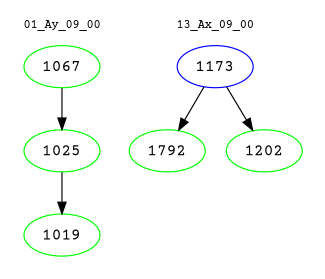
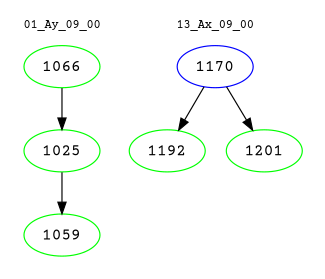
(62, 67) -> (62, 67)
(215, 67) -> (215, 67)
(167, 151) -> (167, 151)
(264, 151) -> (264, 151)
(62, 235) -> (62, 235)
